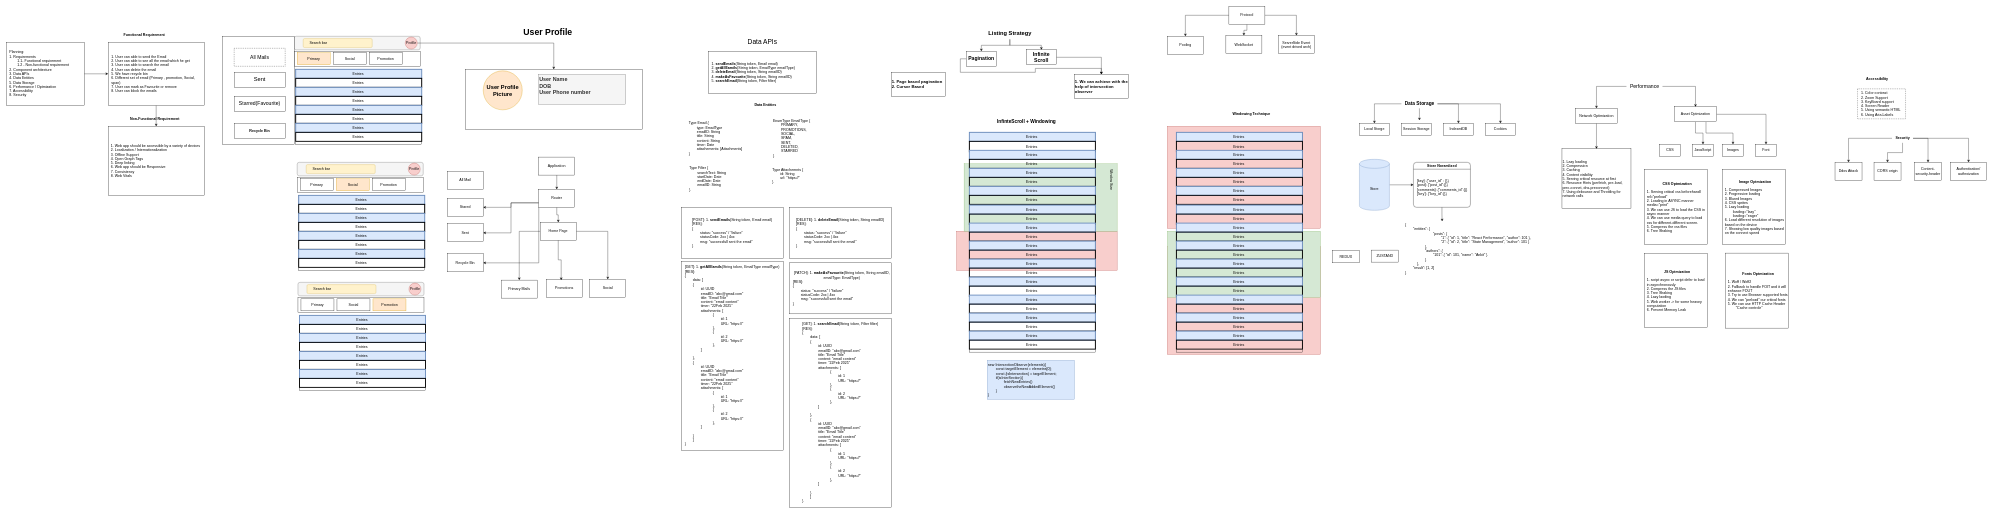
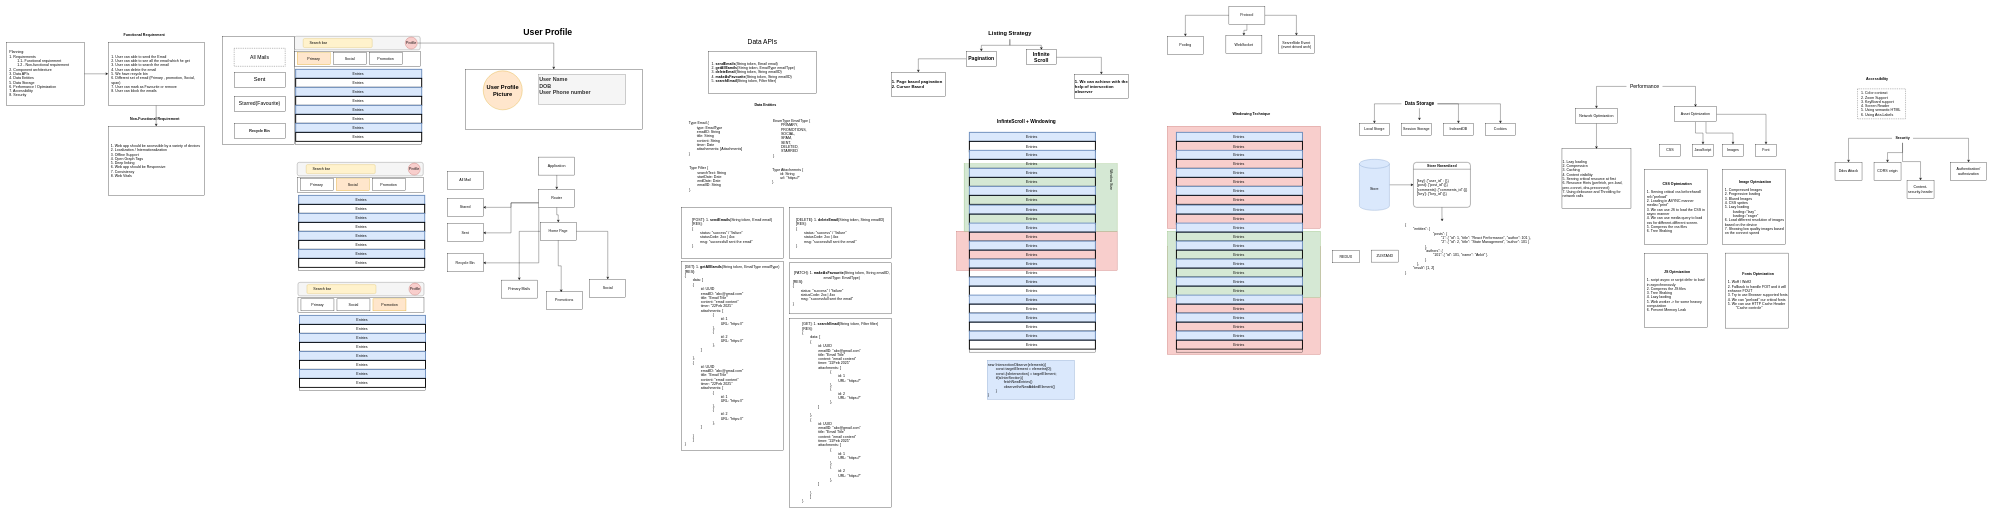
(1023, 72) -> (918, 69)
(1928, 171) -> (1920, 189)
(564, 288) -> (564, 300)
